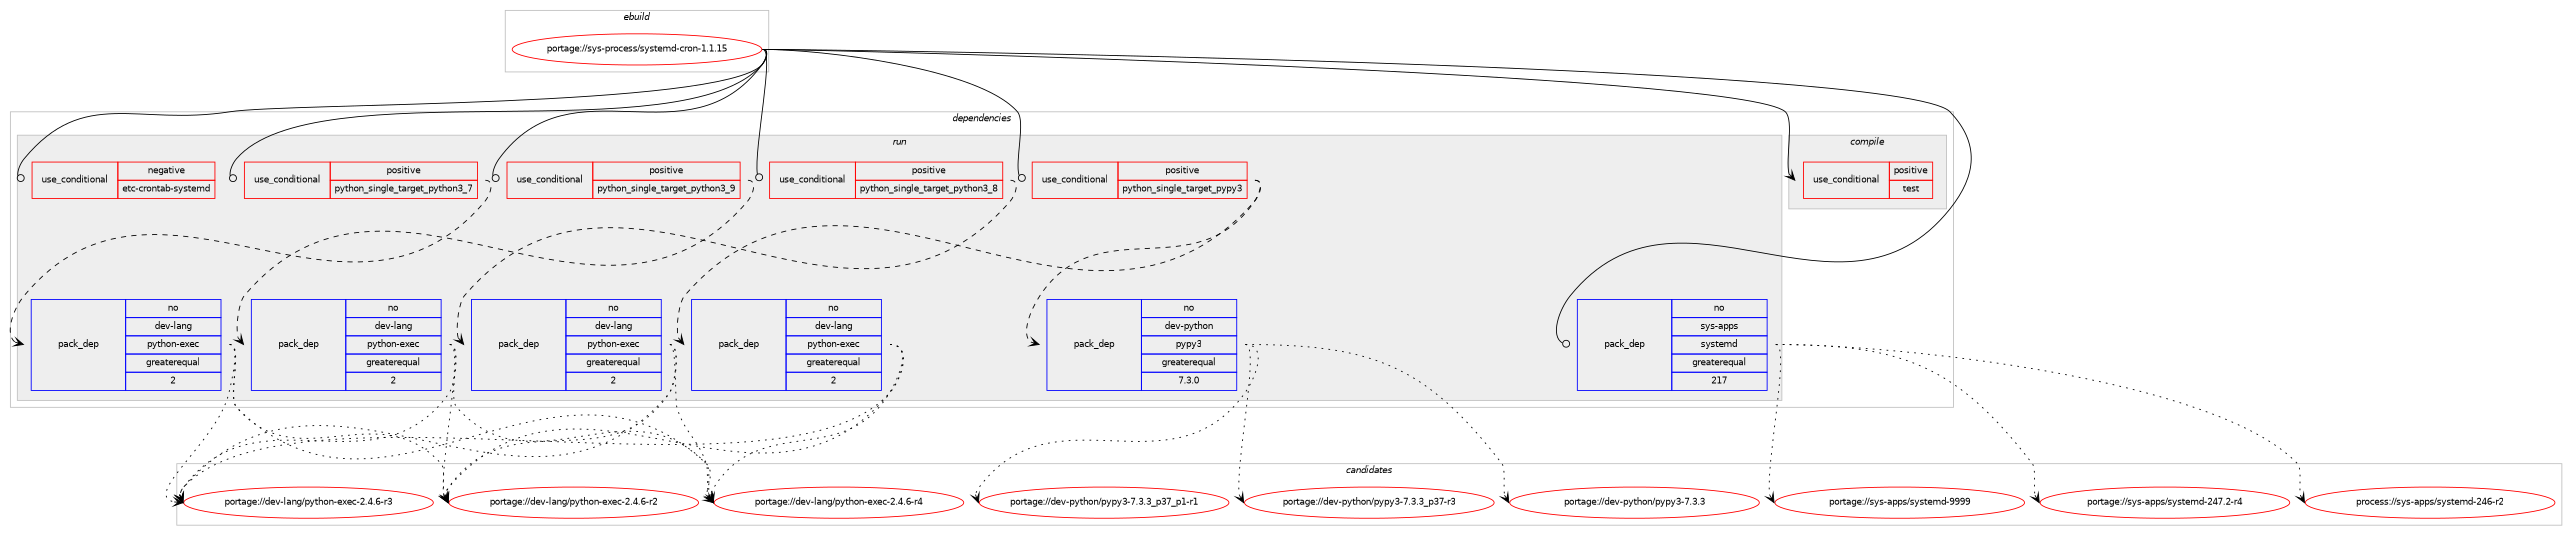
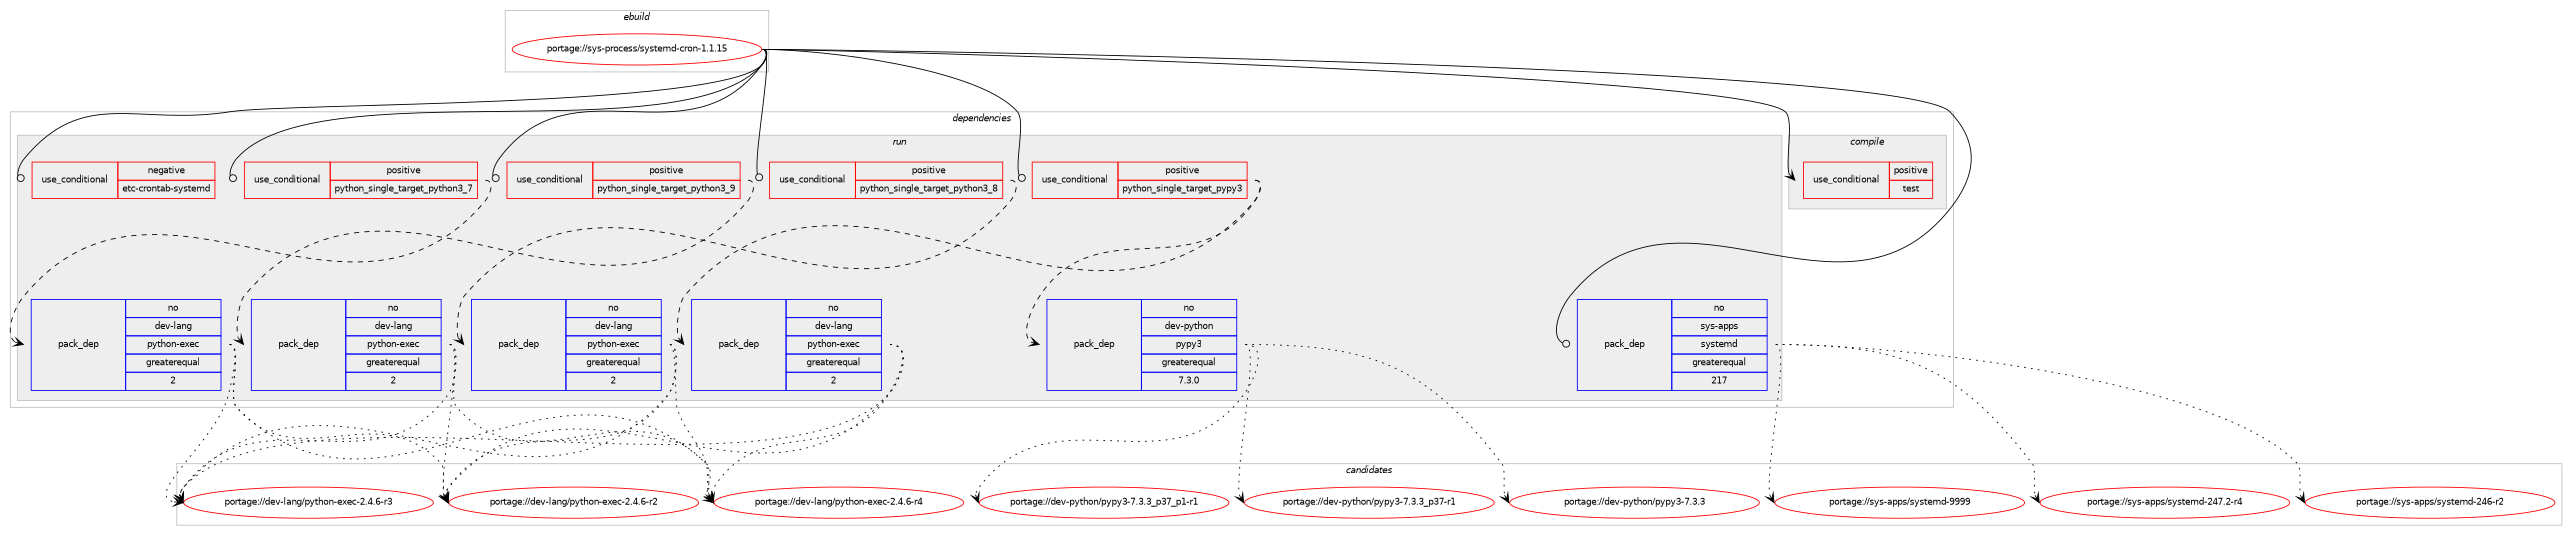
(1369, 503) -> (1369, 503)
(2430, 503) -> (2430, 503)
